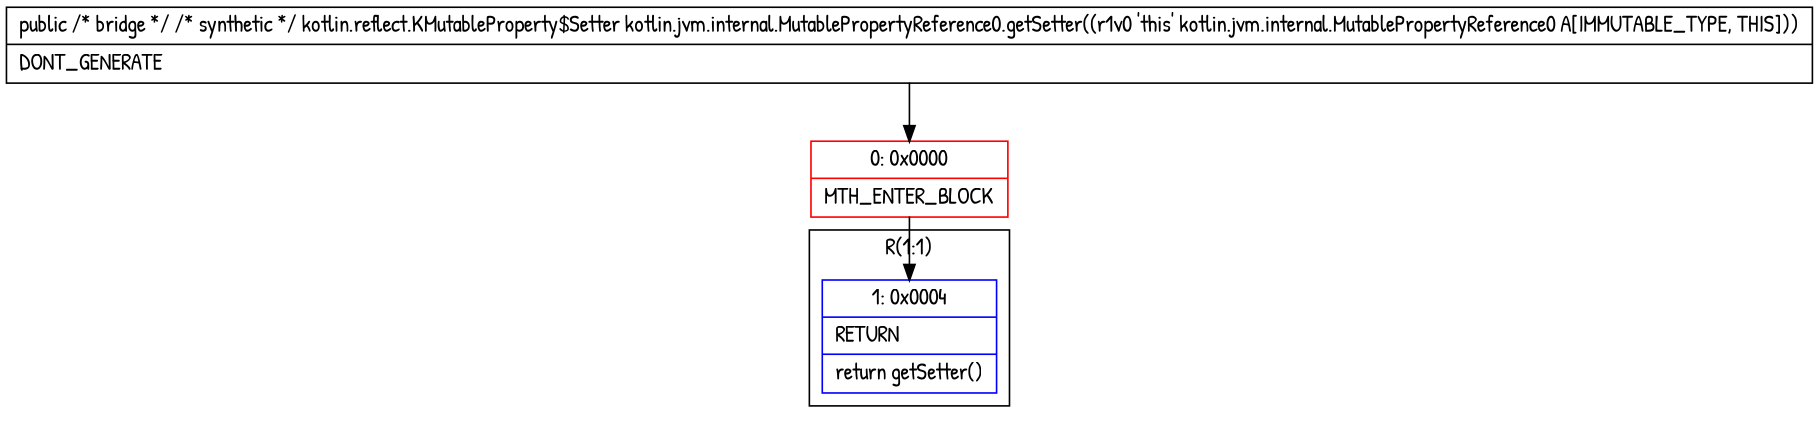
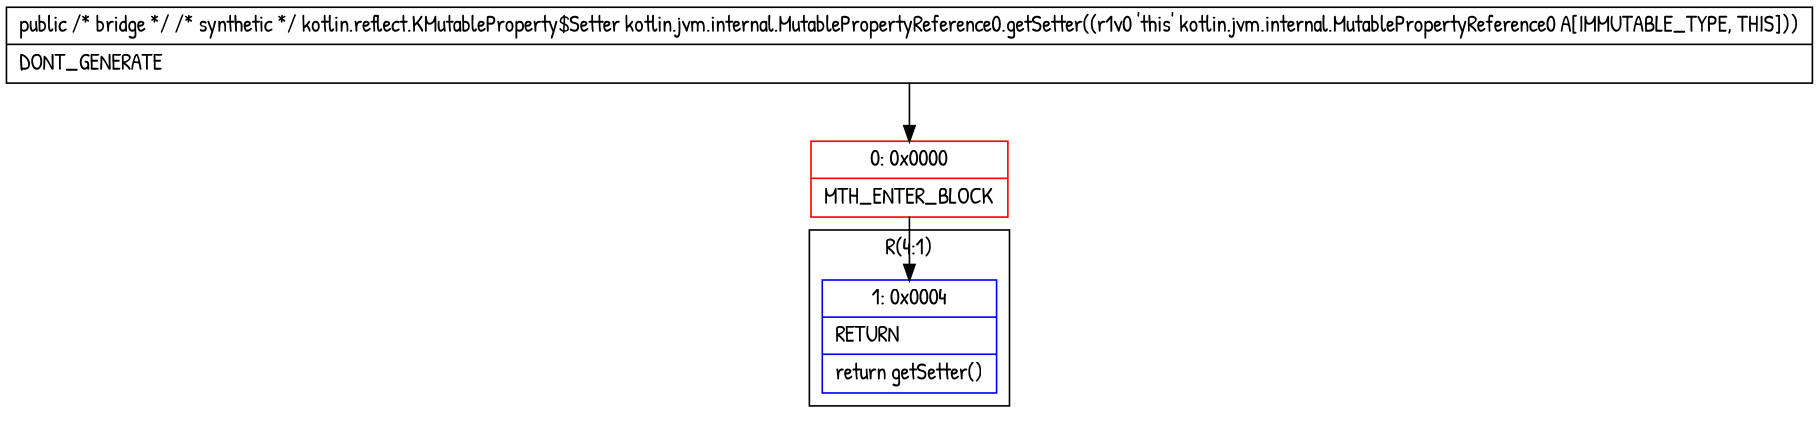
(909, 249) -> (909, 249)
